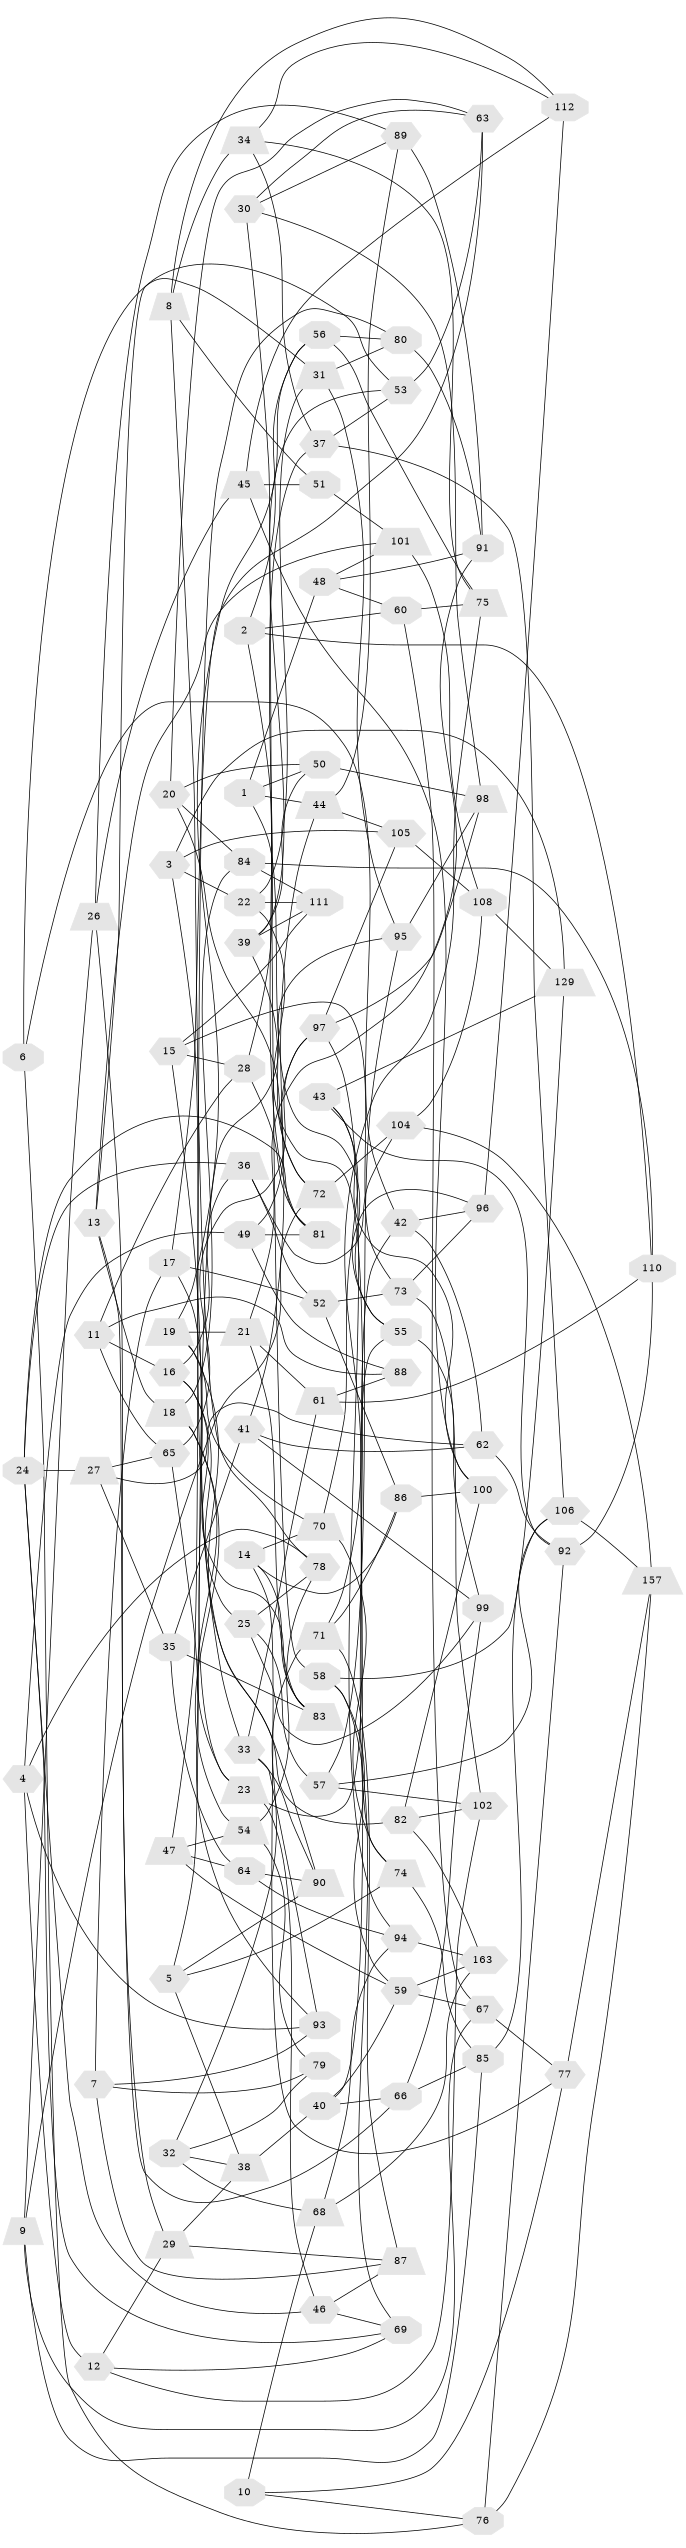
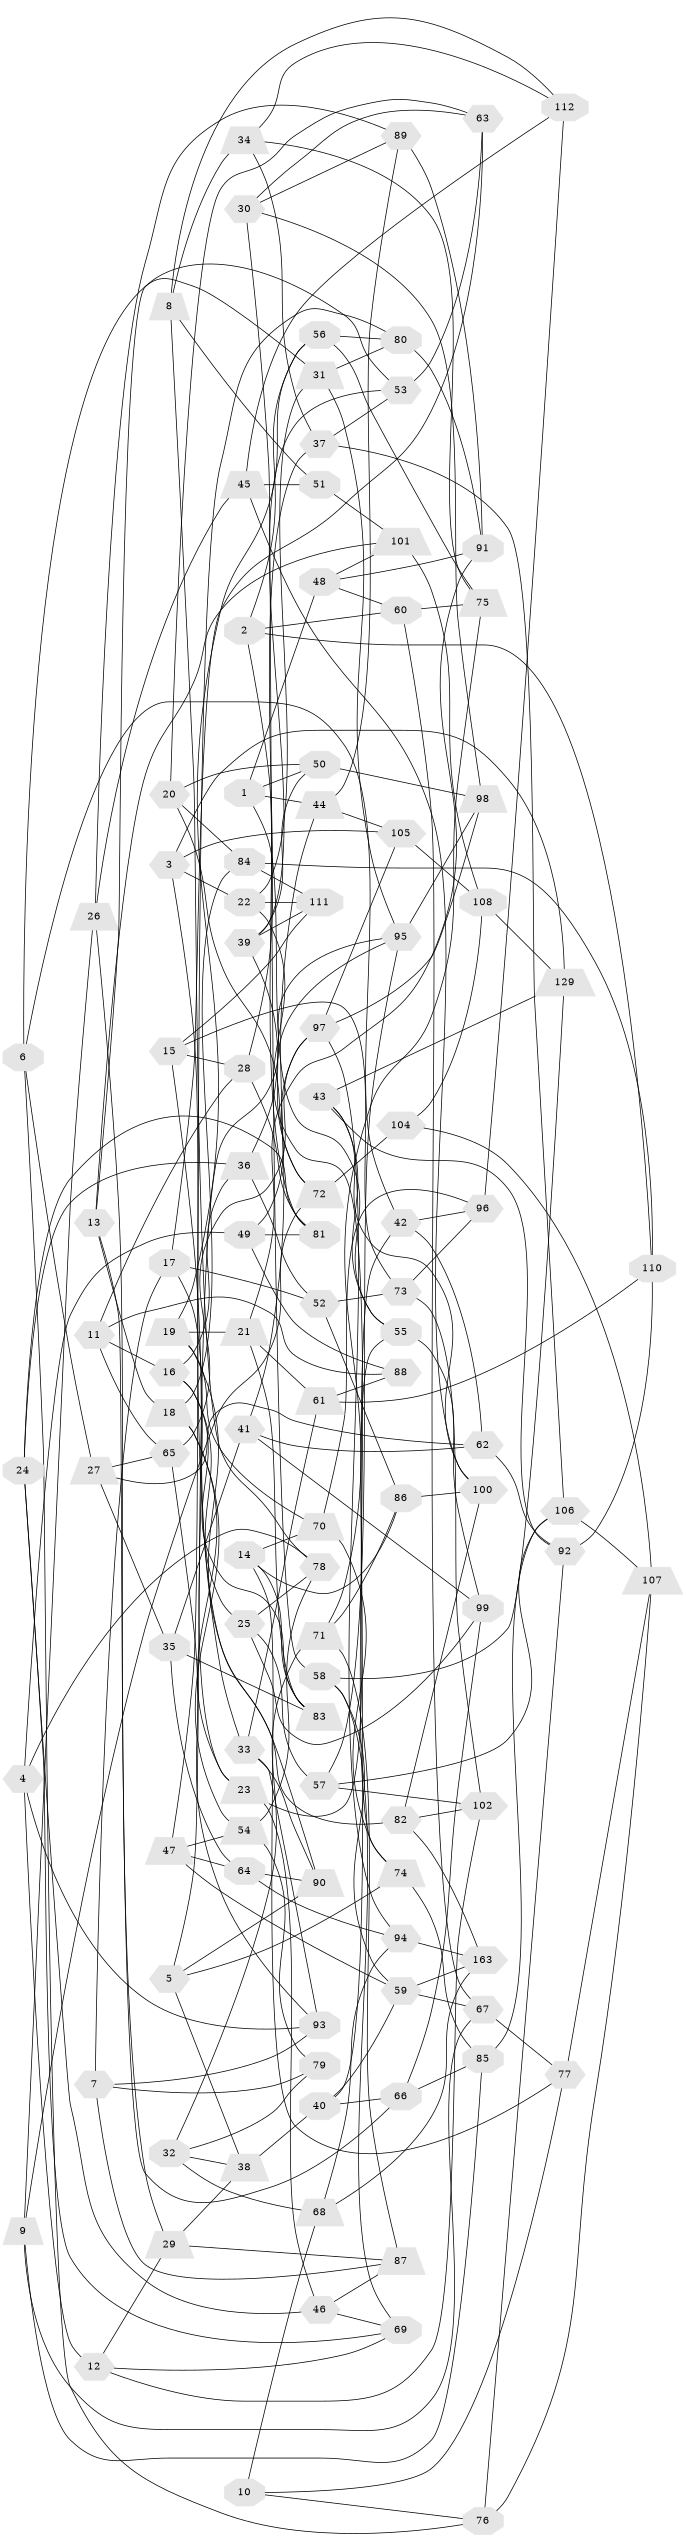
(339, 1258) -> (286, 1026)
(63, 1471) -> (55, 1265)
(653, 1581) -> (653, 1581)
